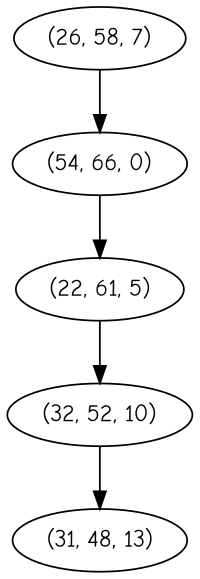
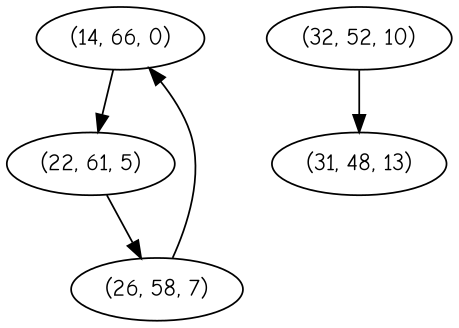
(100, 164) -> (120, 38)
(100, 344) -> (120, 219)
